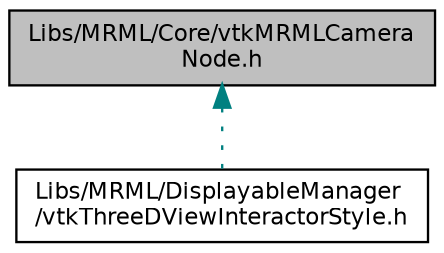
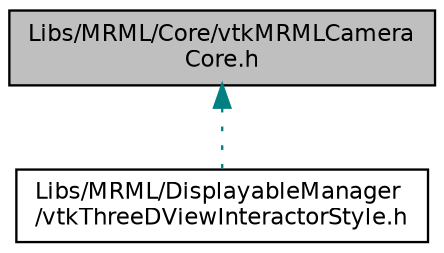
(222, 48) -> (222, 48)
